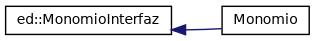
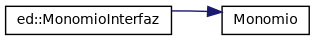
(204, 29) -> (190, 11)
